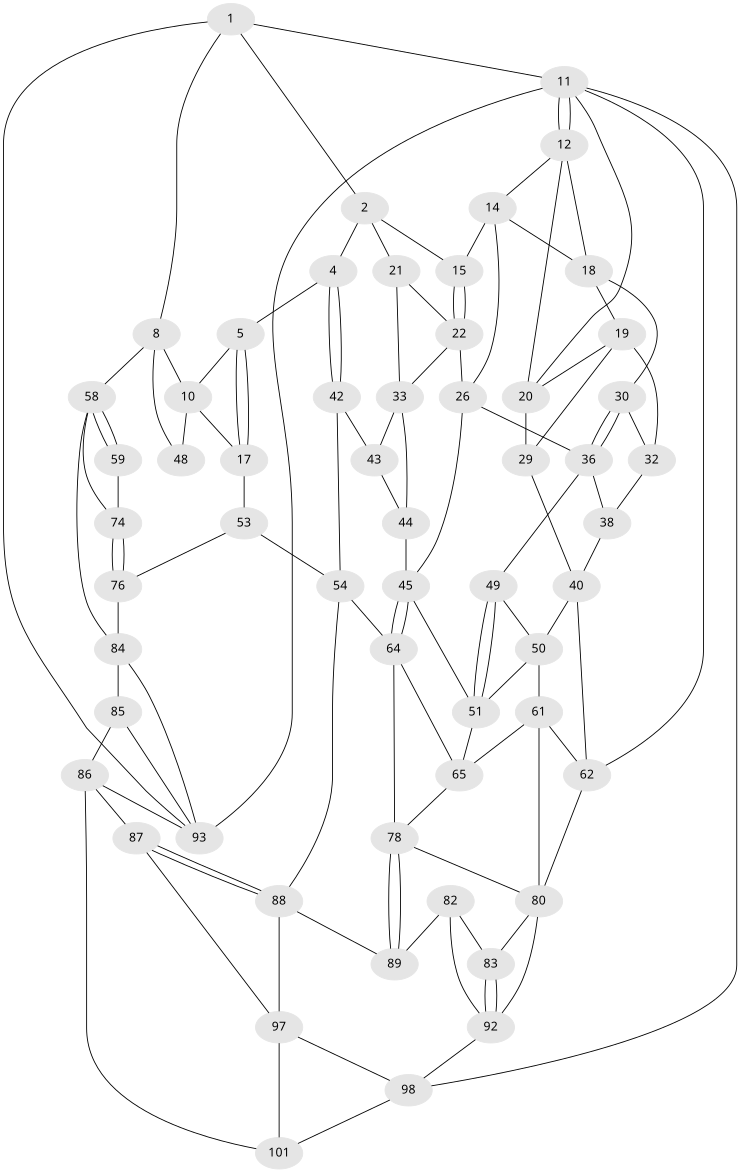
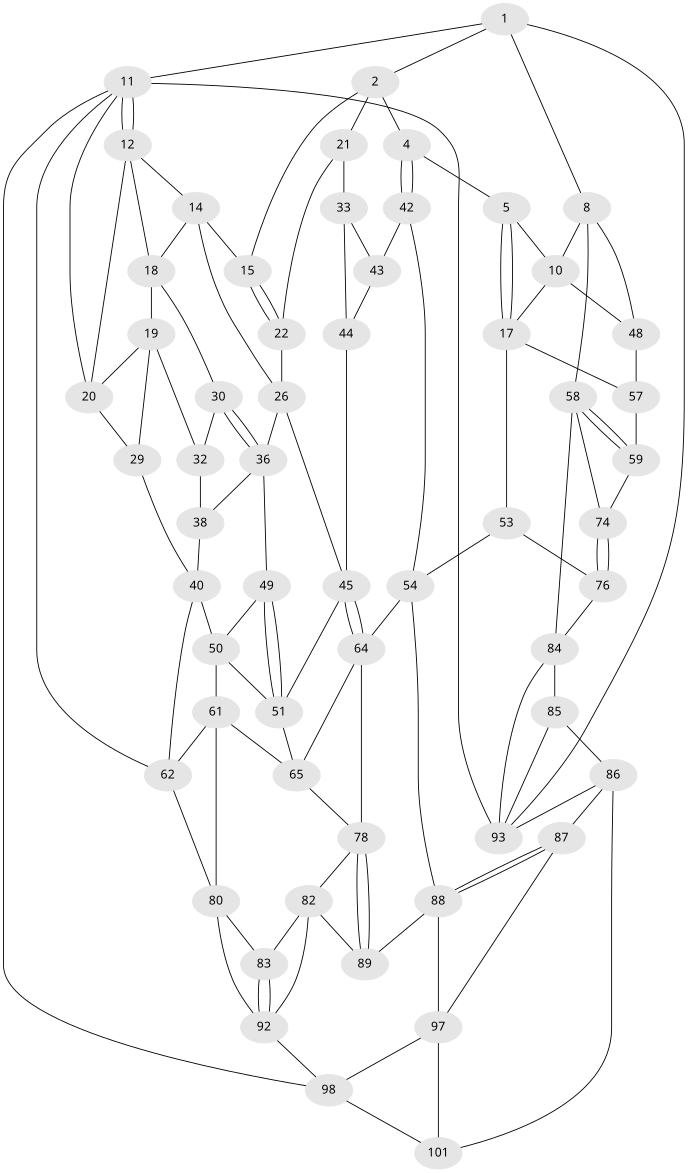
(430, 366) -> none
none -> (636, 397)
(467, 870) -> (335, 870)
